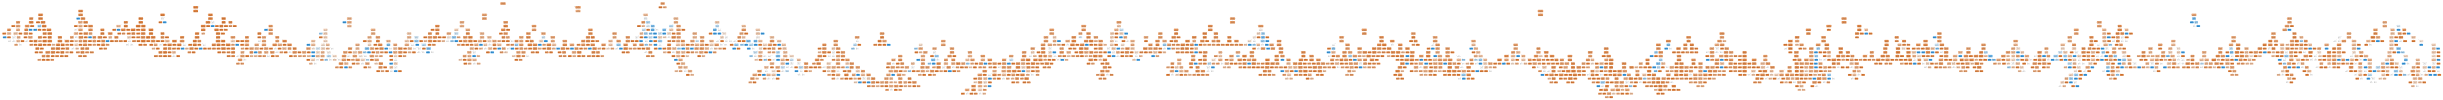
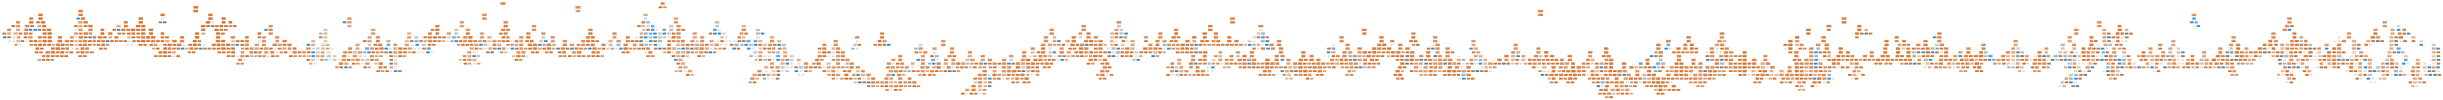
(1641, 64) -> (1641, 64)
